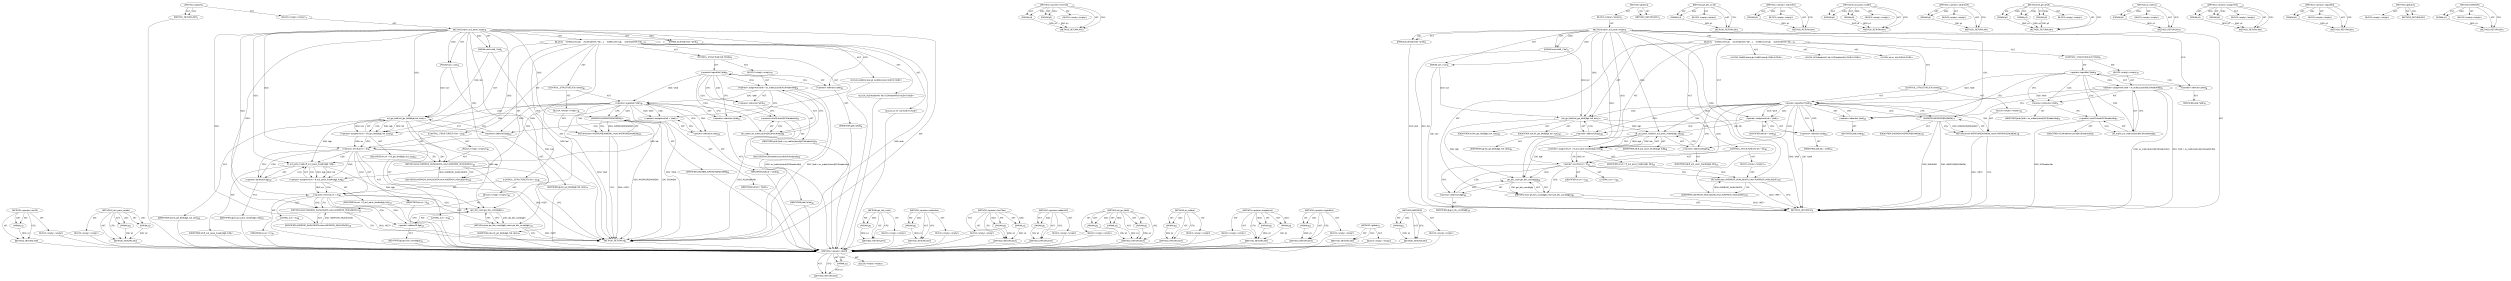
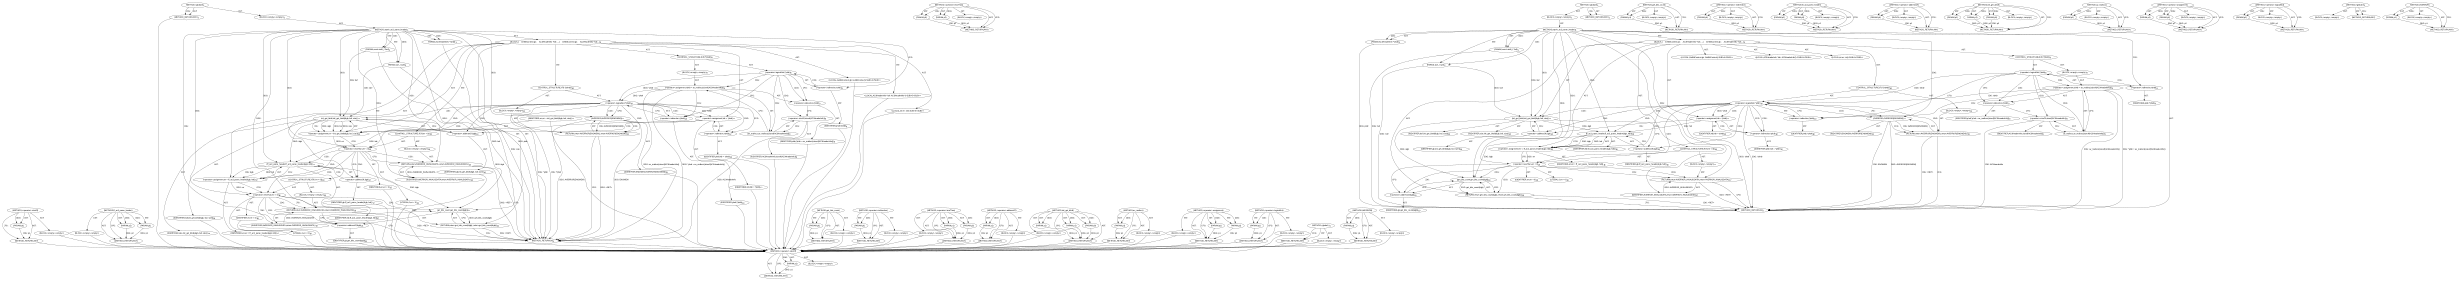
(379, 145) -> (443, 130)
